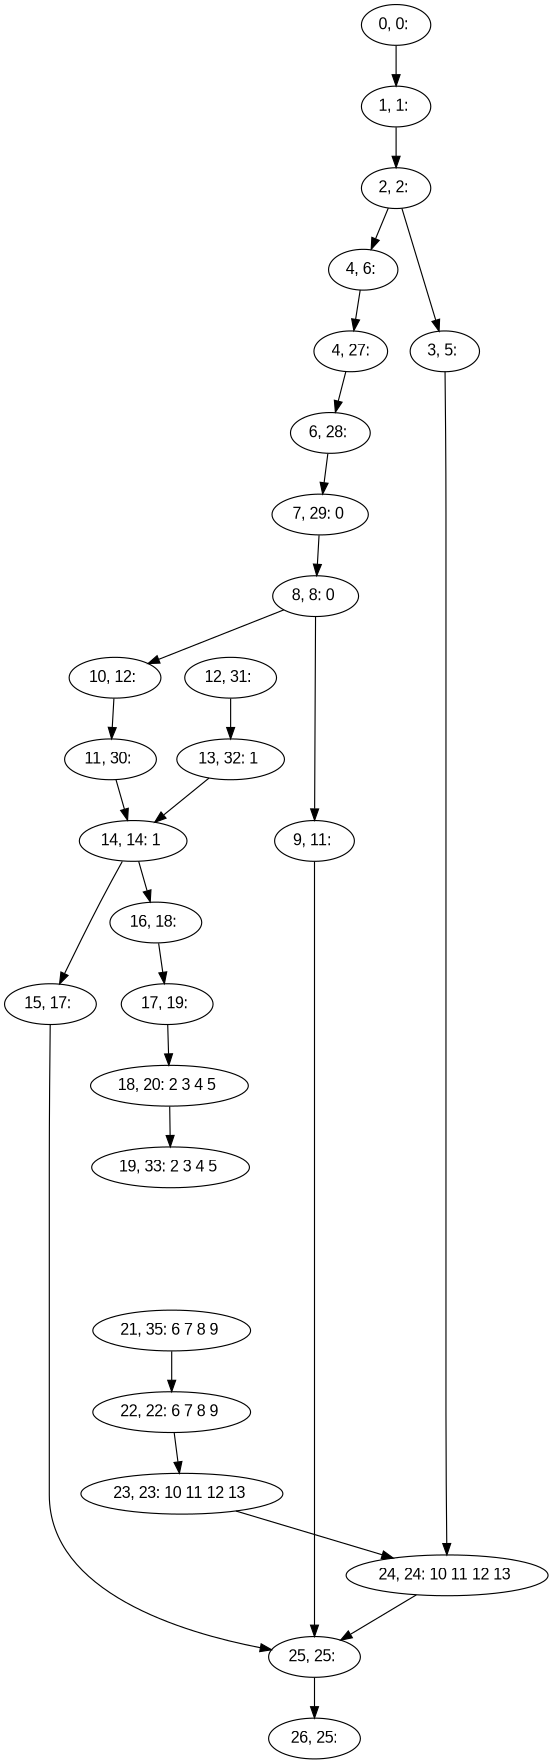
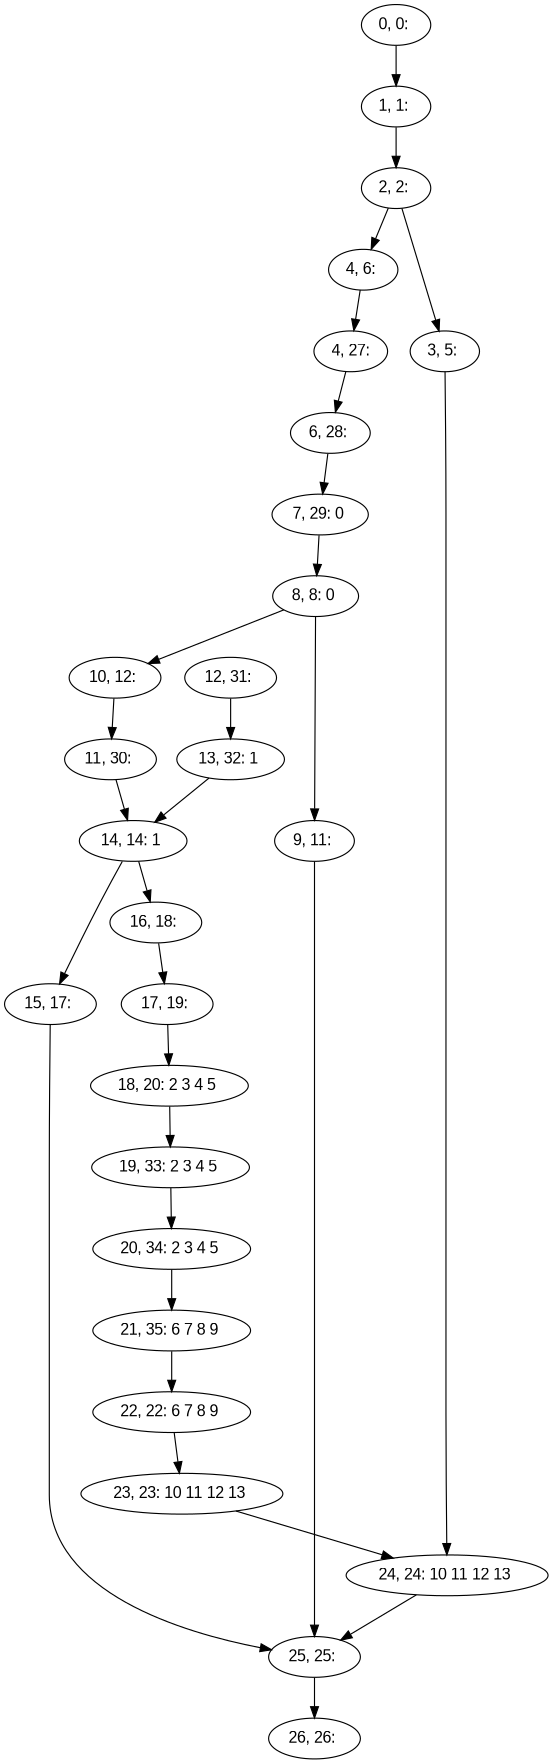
none -> (172, 1249)
(314, 1739) -> (314, 1739)
